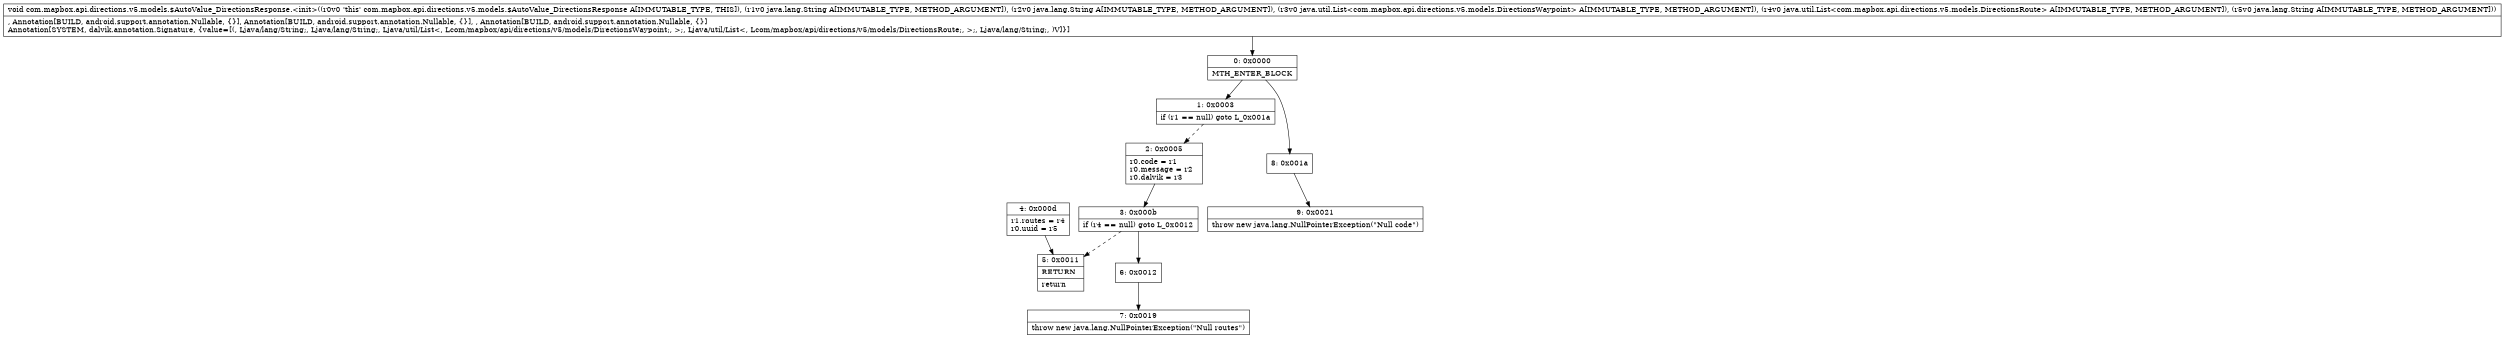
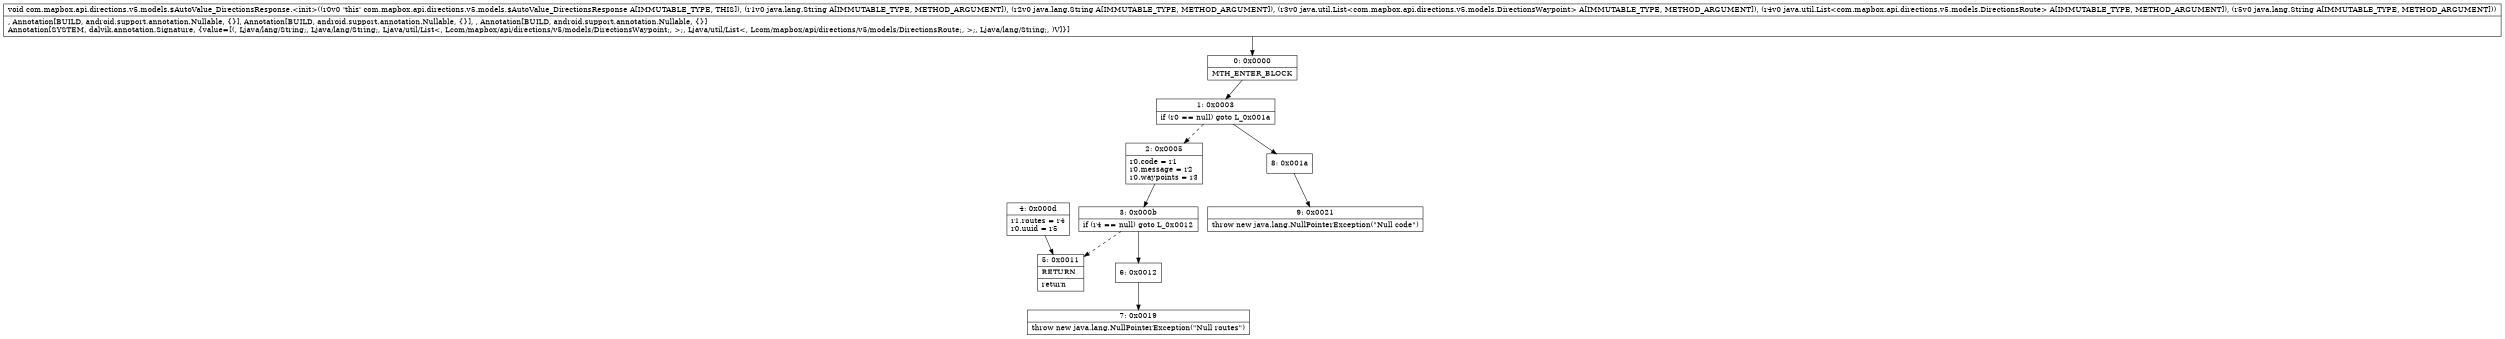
(1284, 112) -> (1253, 138)
(1216, 118) -> (1216, 118)
(1156, 177) -> (1164, 177)
